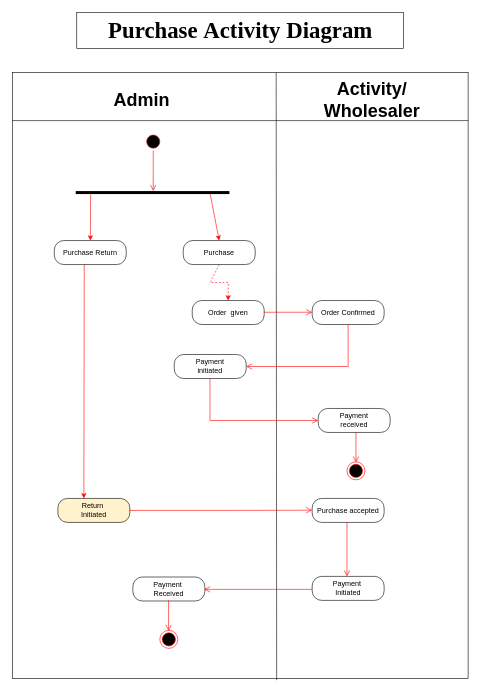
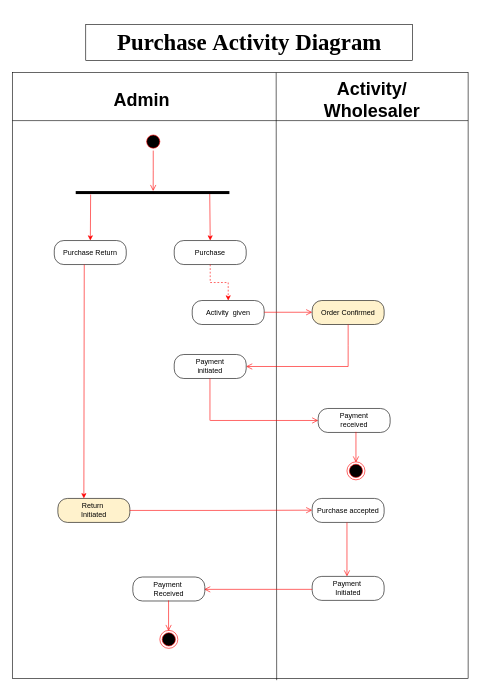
(240, 30) -> (249, 42)
(219, 252) -> (210, 252)
(228, 312) -> (228, 312)
(348, 312) -> (348, 312)
